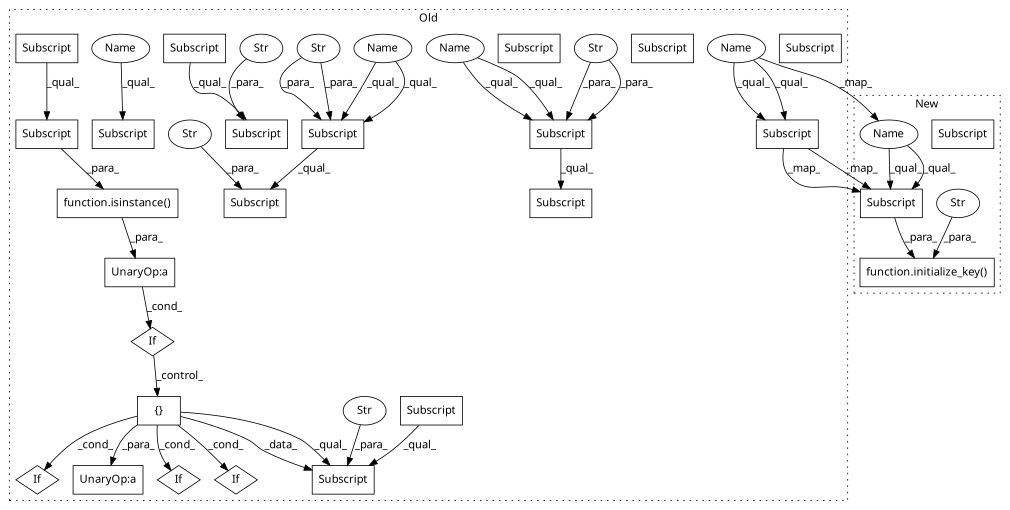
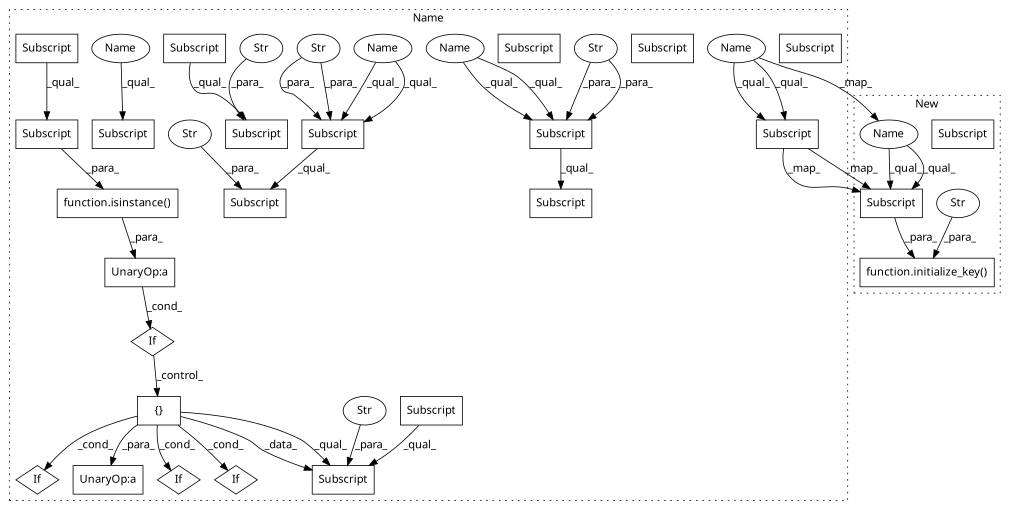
(429, 19) -> (429, 19)
